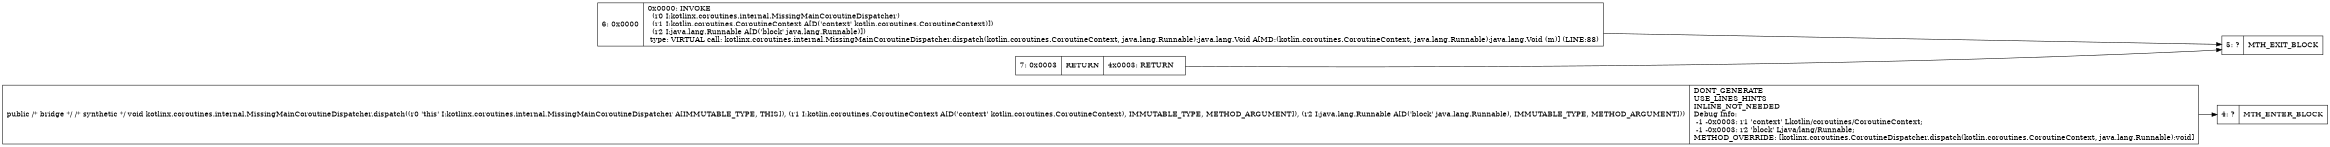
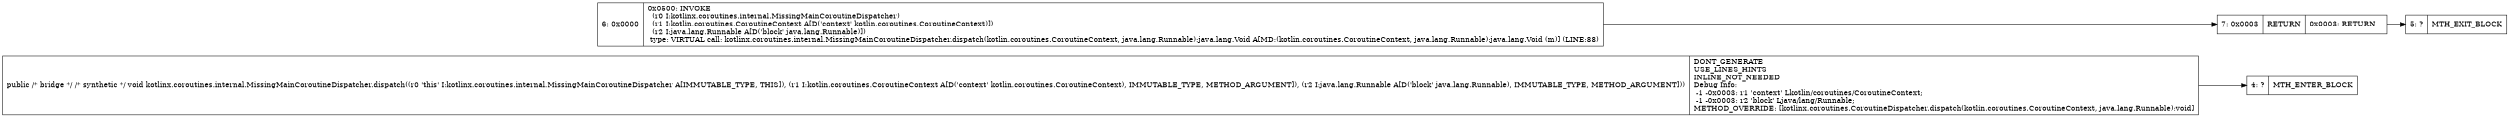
(682, 9) -> (682, 9)
(1910, 39) -> (1908, 24)
(1145, 65) -> (2346, 24)
